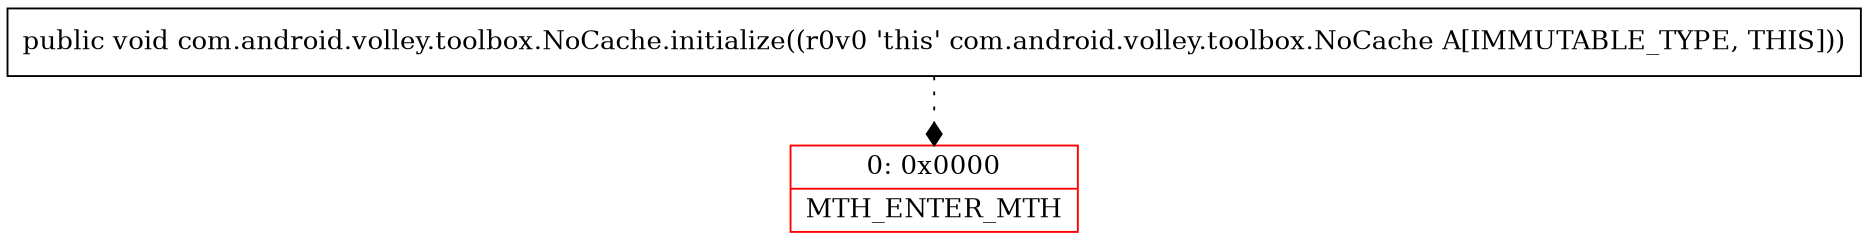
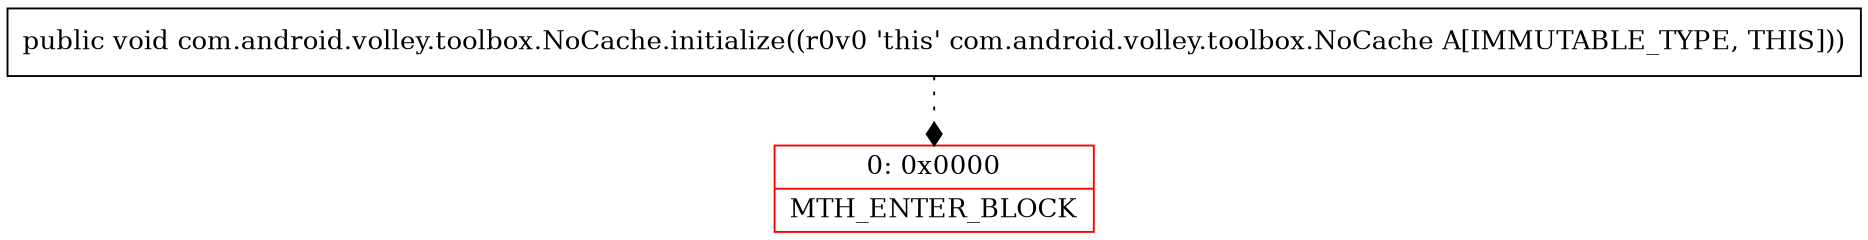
(934, 209) -> (934, 209)
